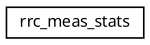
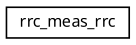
(75, 23) -> (68, 23)
